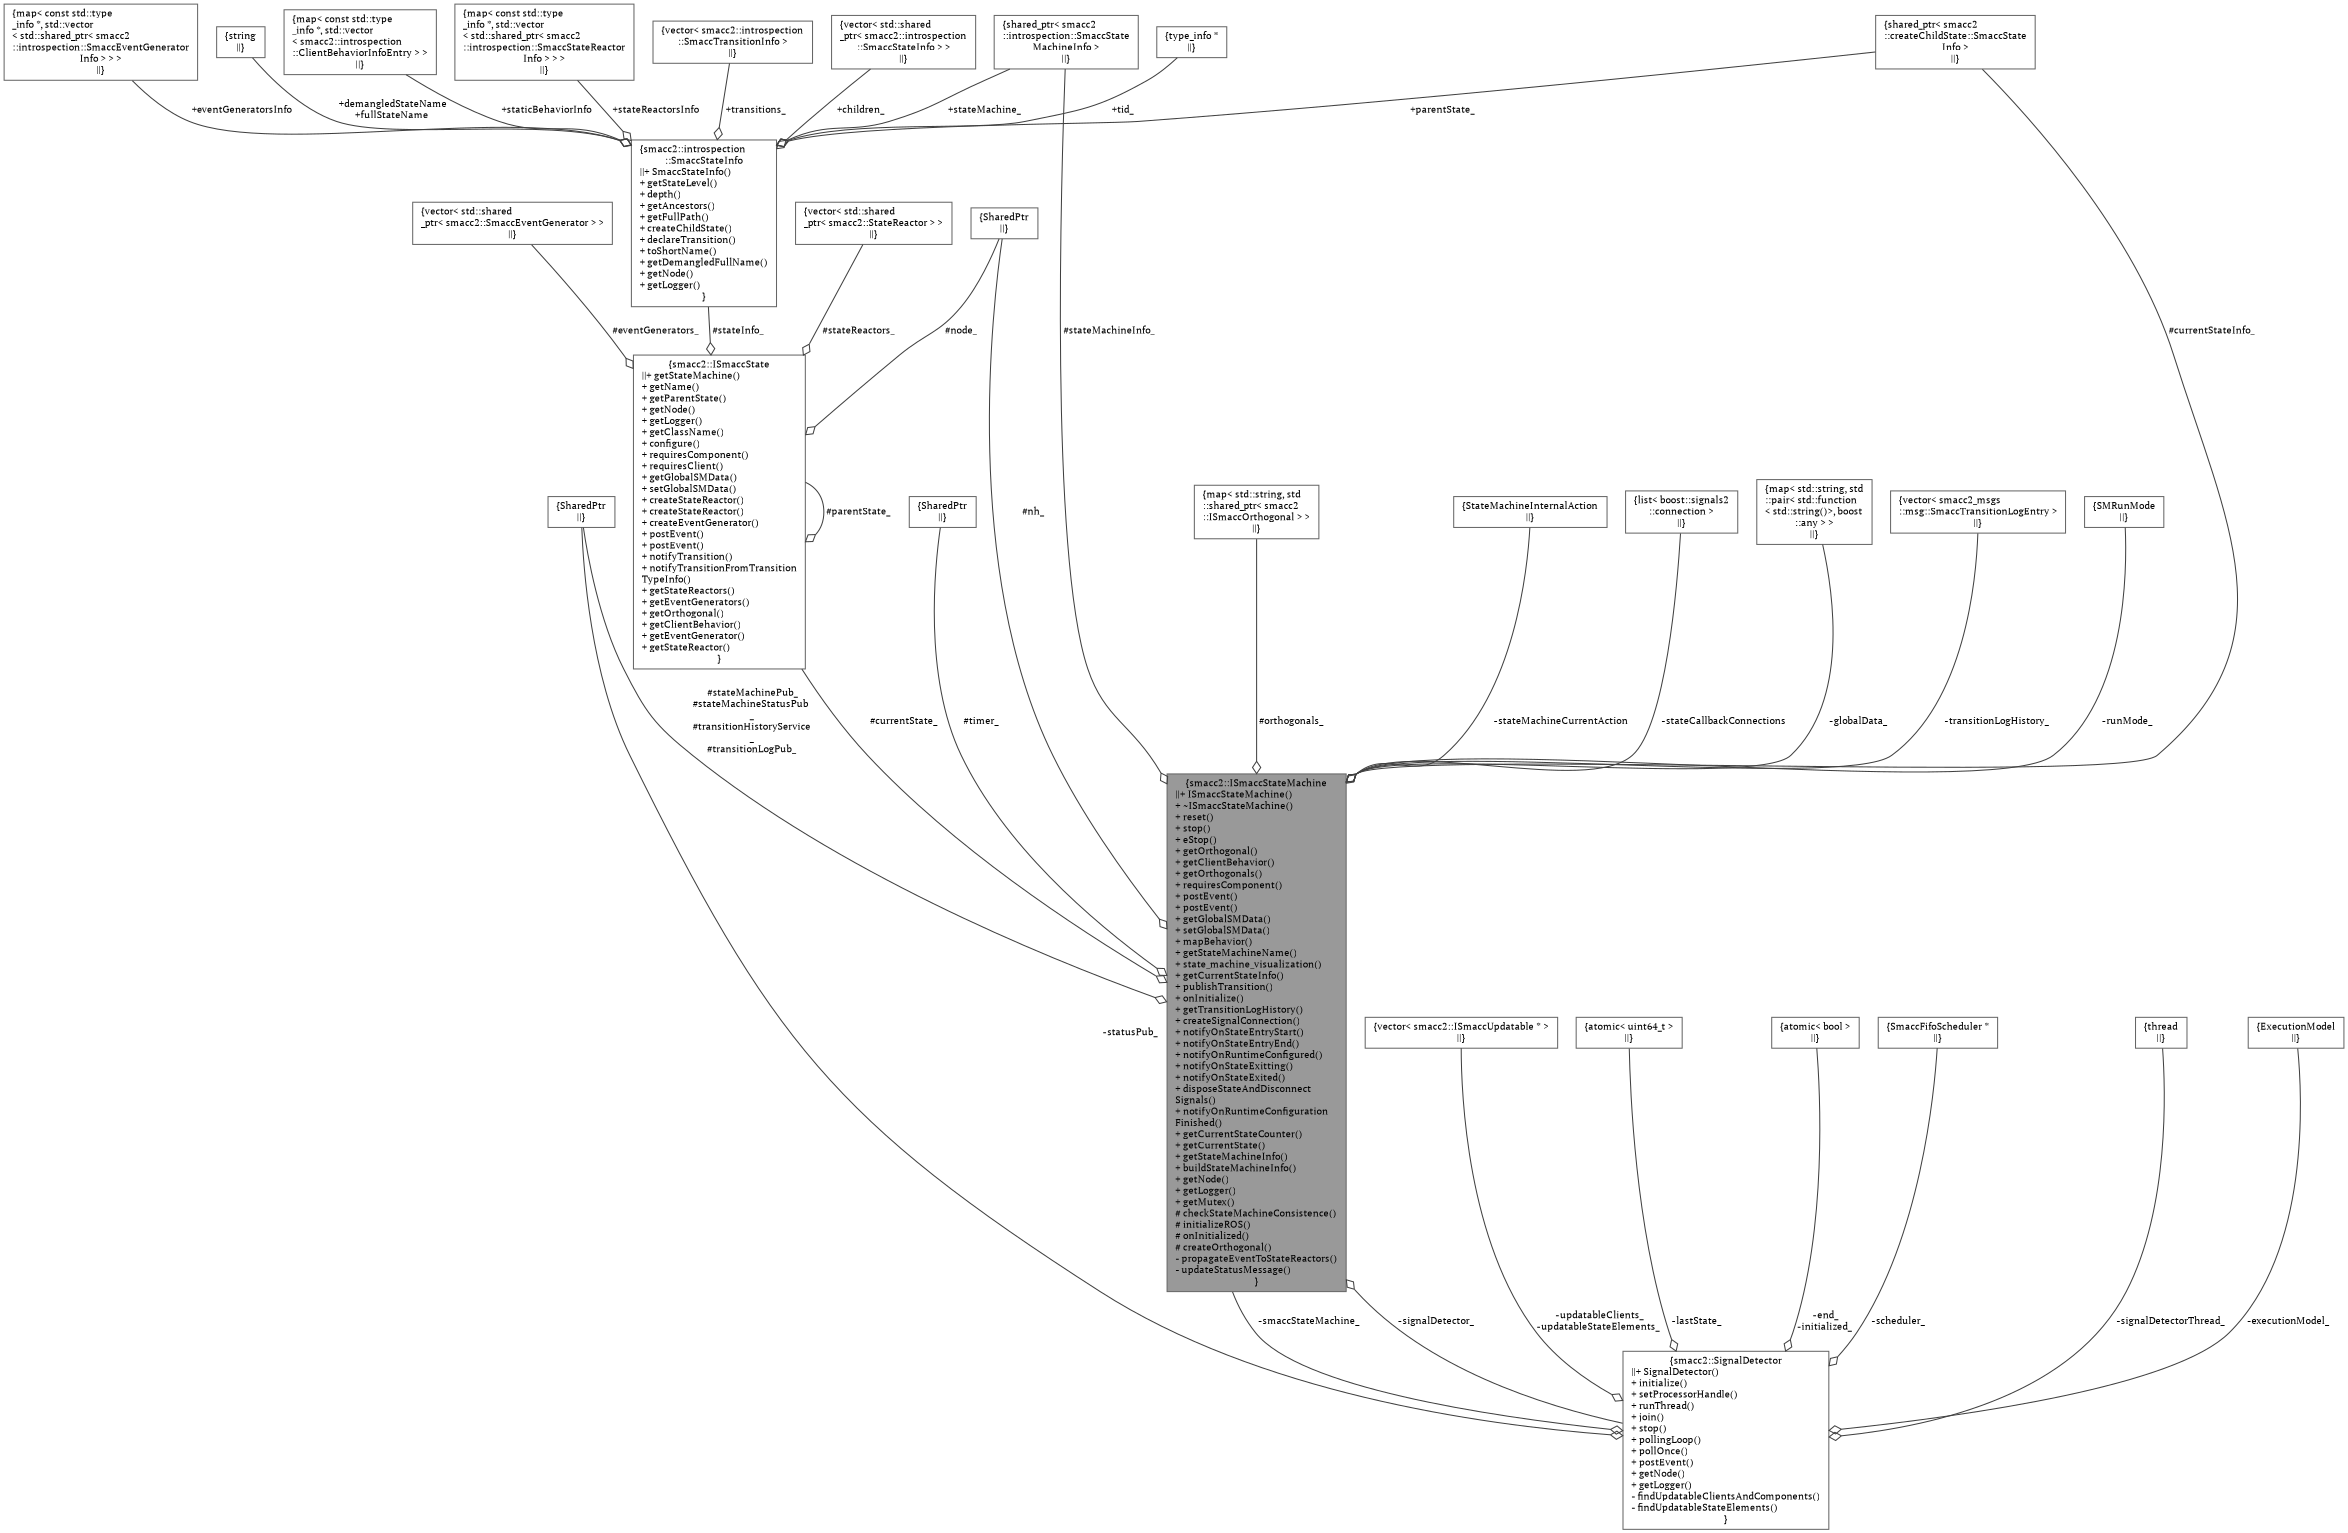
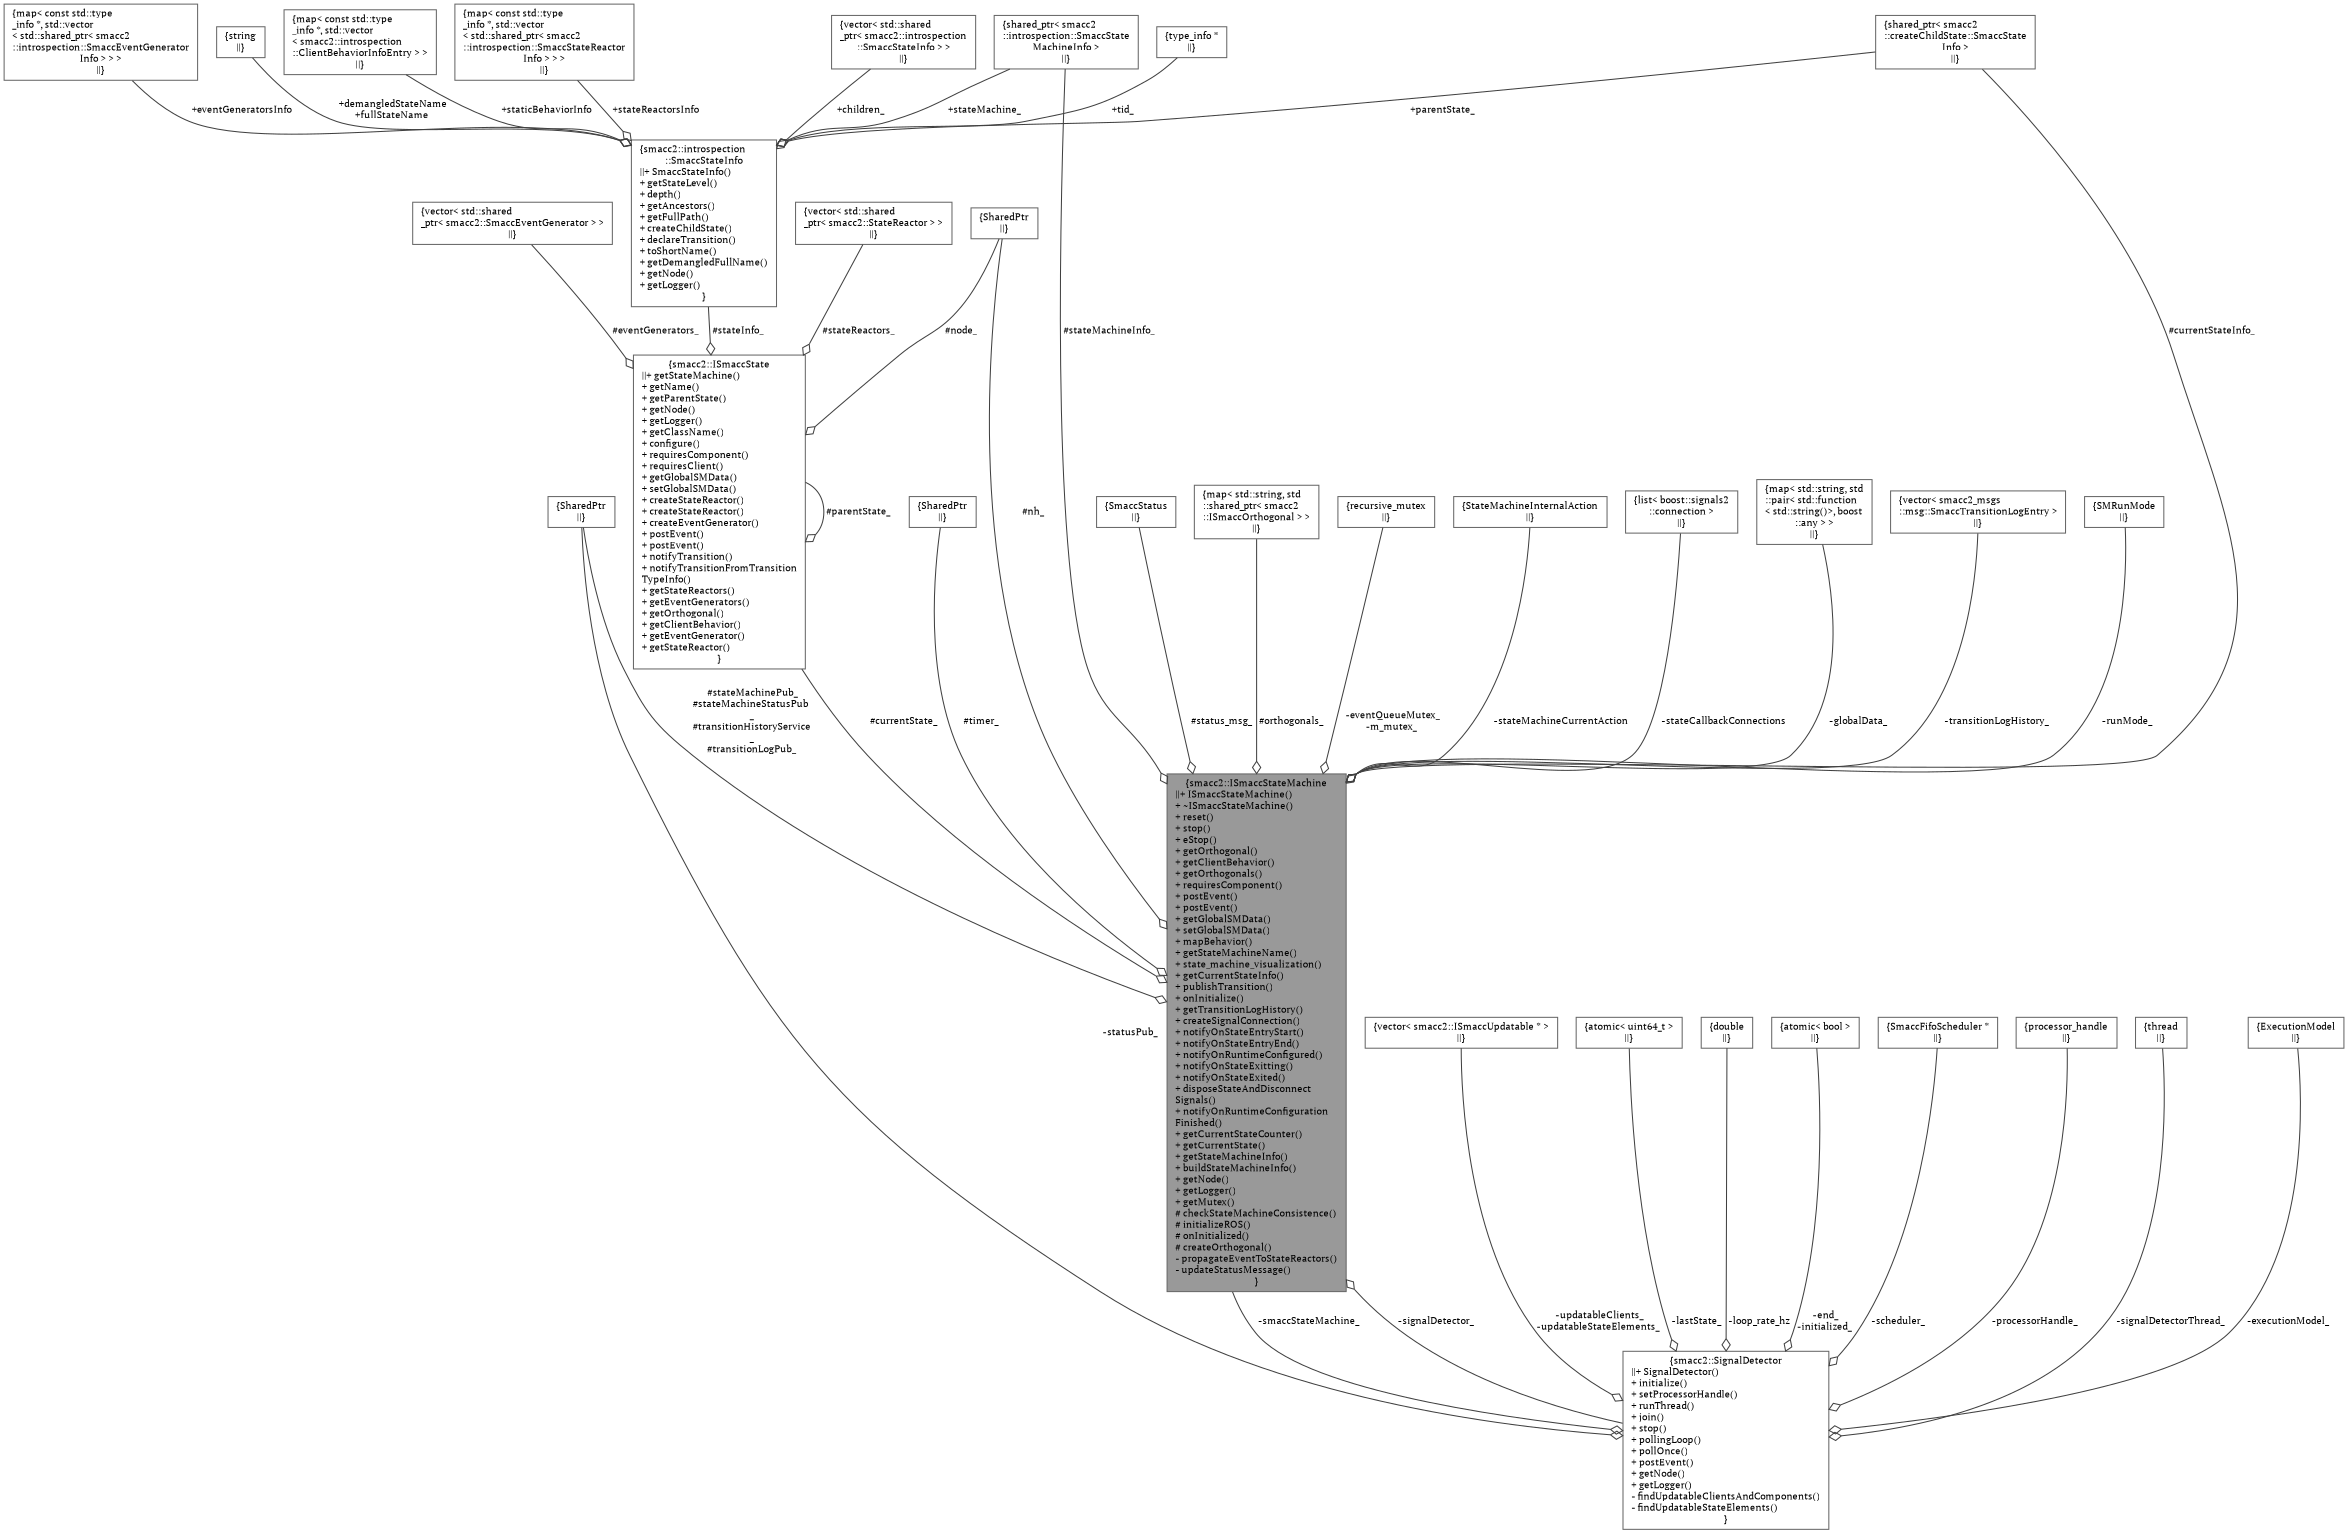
(733, 42) -> none
none -> (1136, 512)
none -> (1386, 512)
none -> (1727, 1033)
none -> (2067, 1033)
